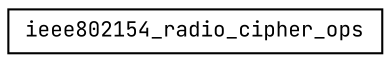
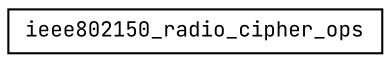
(195, 31) -> (195, 31)
